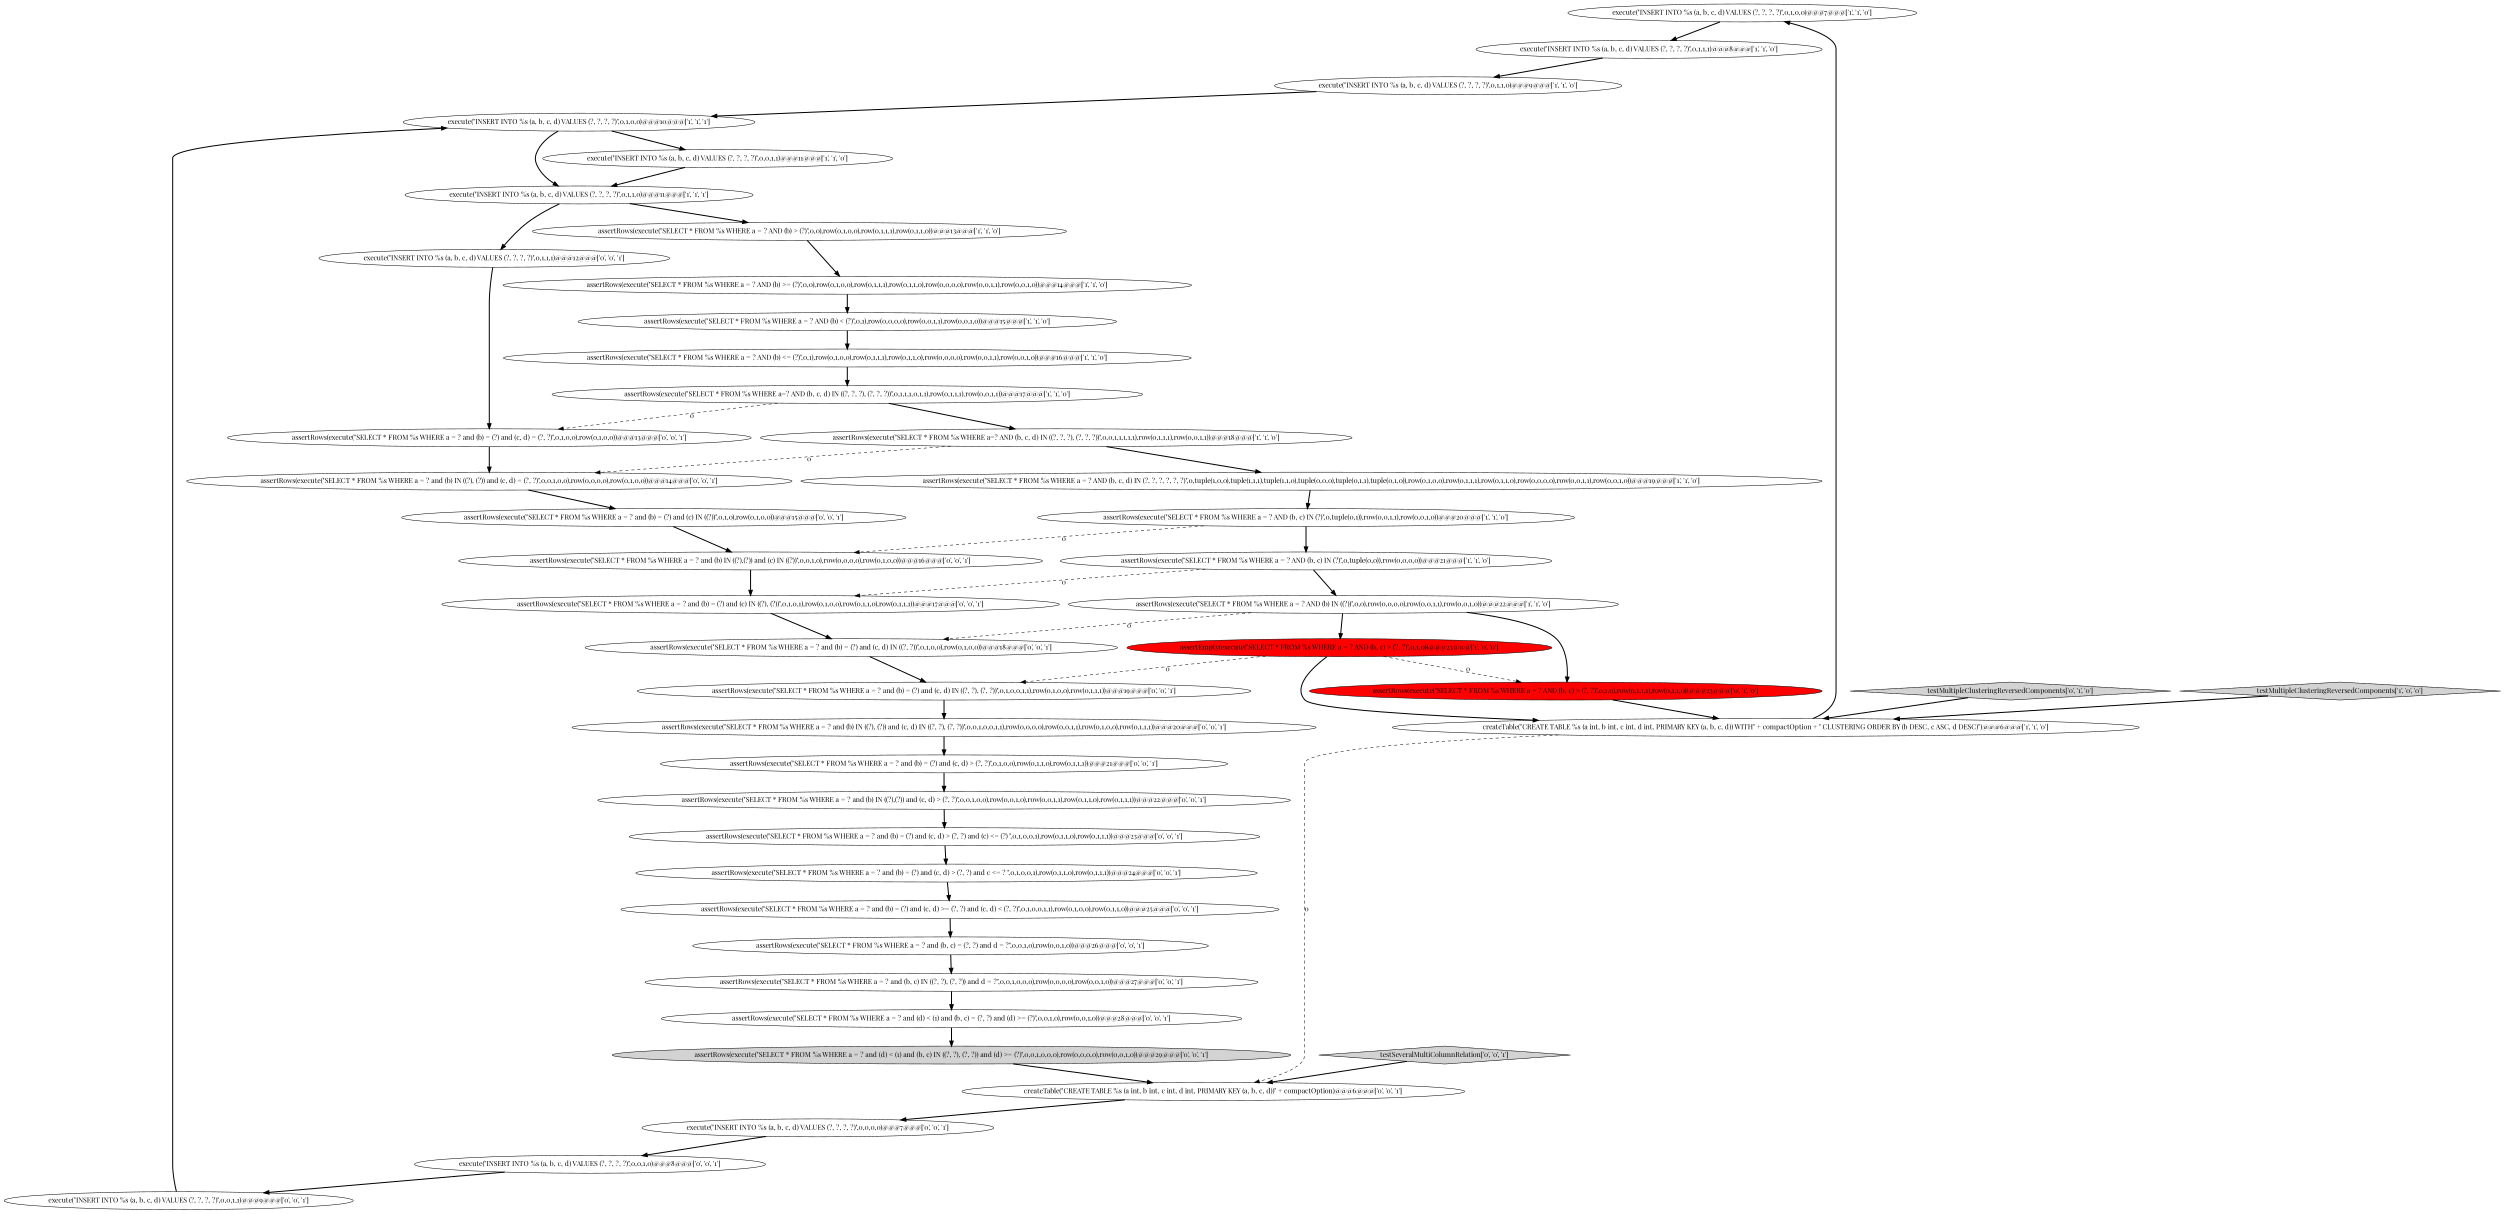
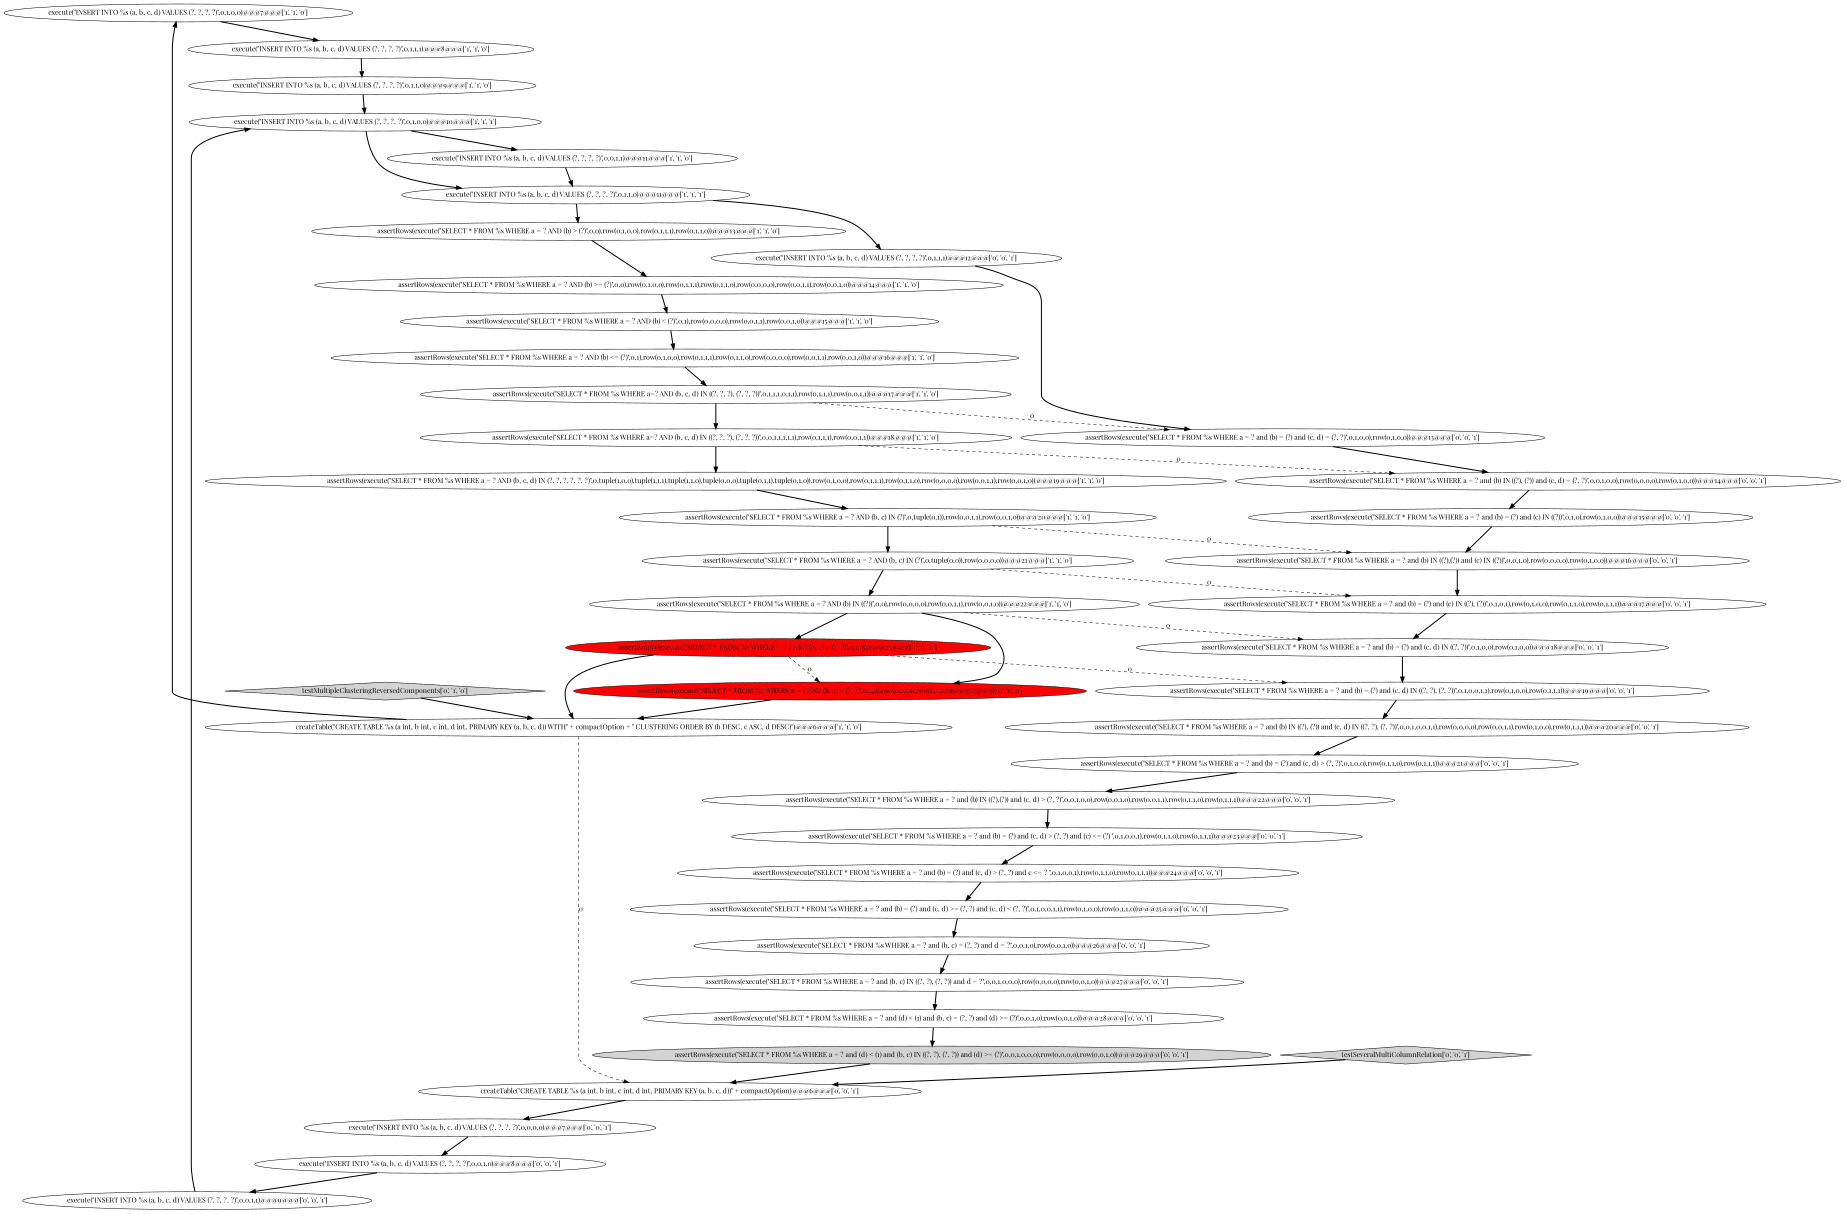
(2340, 691) -> none
